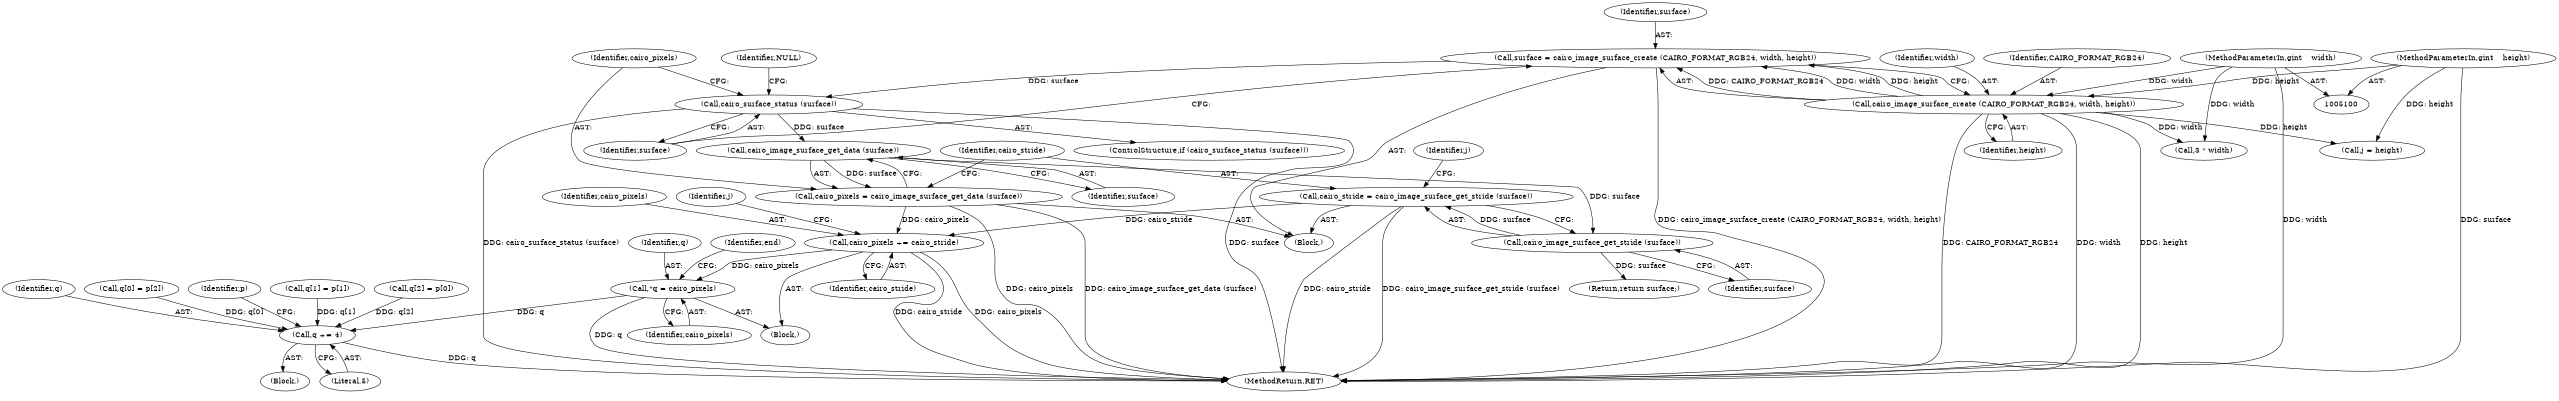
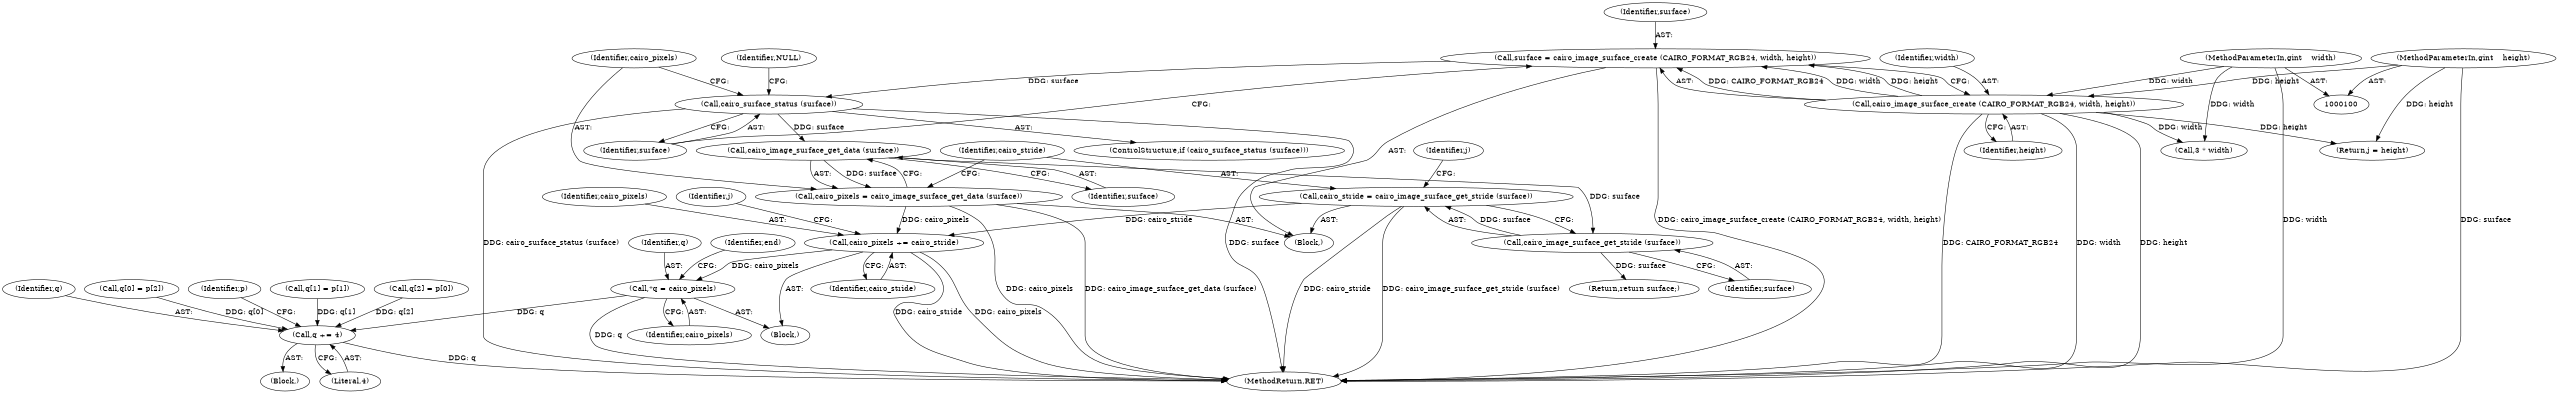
(2077, 58) -> none
(2341, 105) -> (2341, 105)
(2372, 151) -> (2372, 151)
(350, 381) -> (350, 381)
